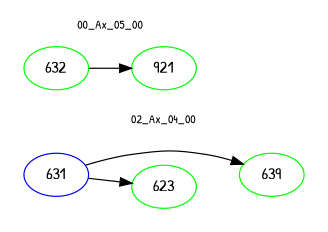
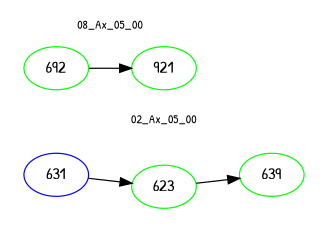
(110, 26) -> (110, 26)
(56, 68) -> (56, 68)
(164, 120) -> (164, 120)
(158, 151) -> (212, 181)
